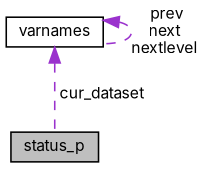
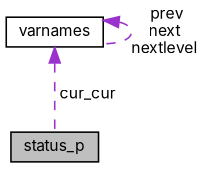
(100, 95) -> (86, 95)
